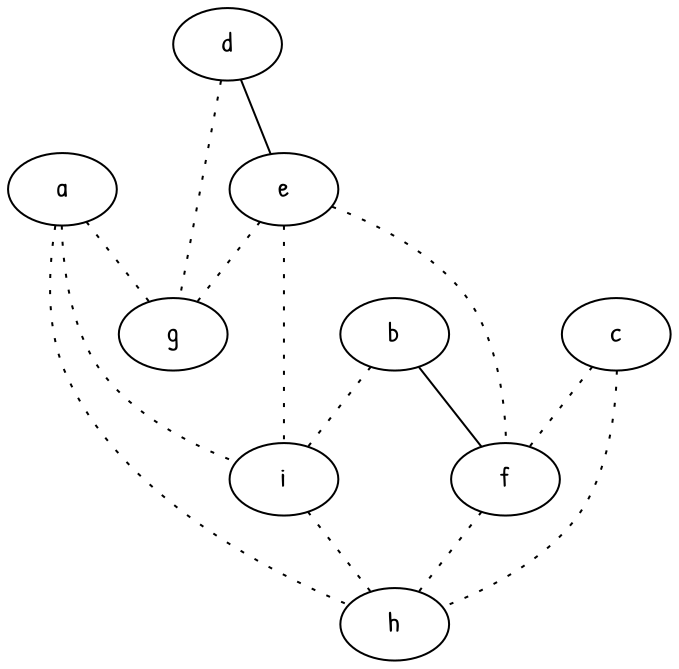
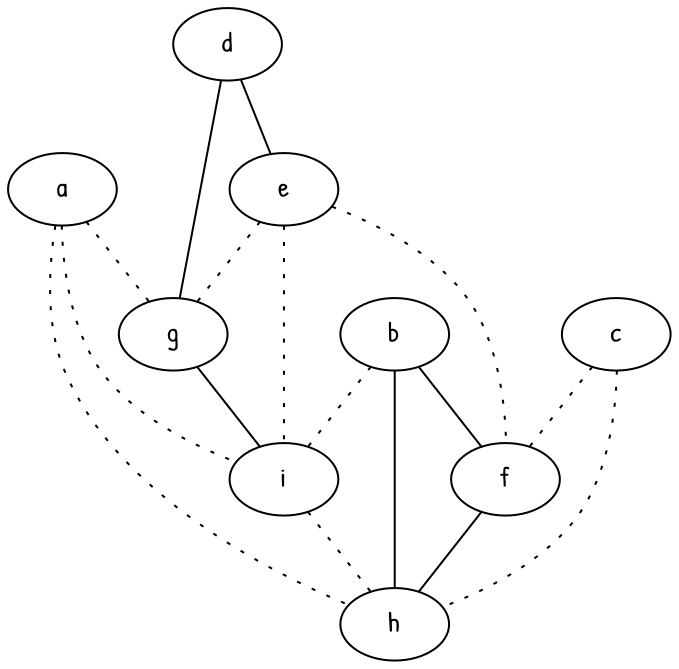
(200, 189) -> (200, 189)
none -> (229, 407)
none -> (395, 479)
(450, 552) -> (450, 552)
